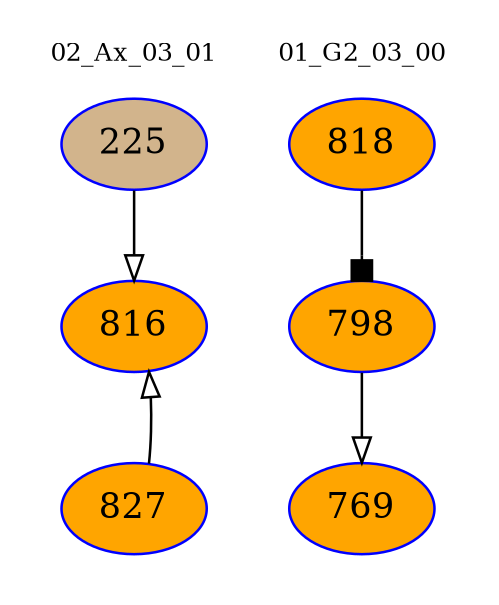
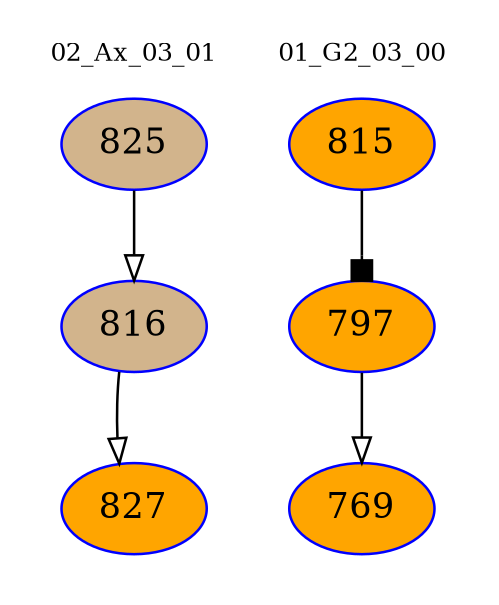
(134, 144) -> (134, 144)
(362, 144) -> (362, 144)
(134, 326) -> (134, 326)
(362, 326) -> (362, 326)
(151, 431) -> (117, 405)
